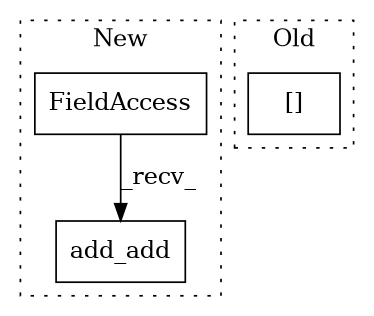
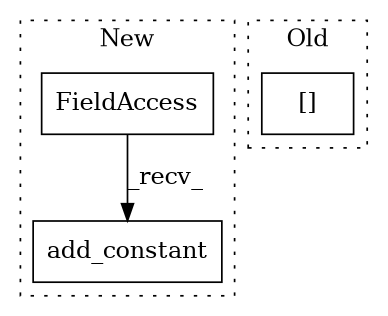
(121, 252) -> (128, 252)
